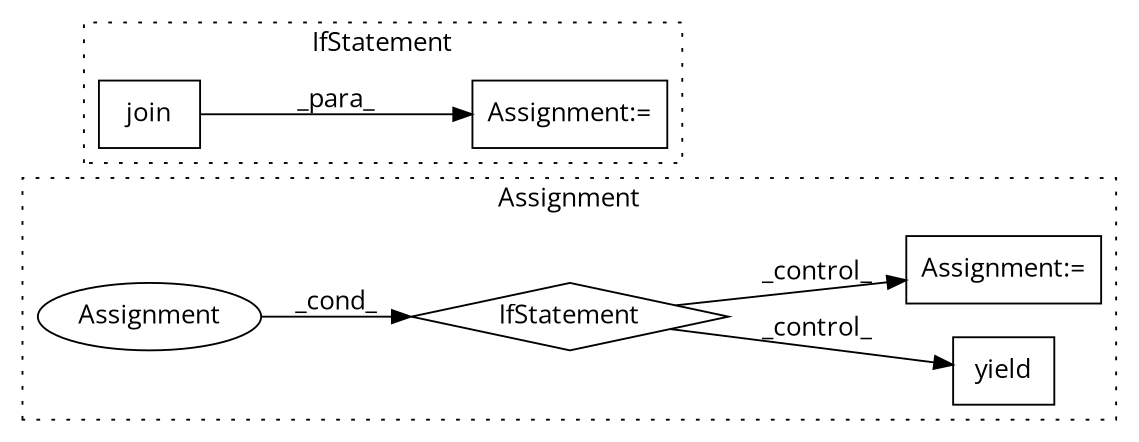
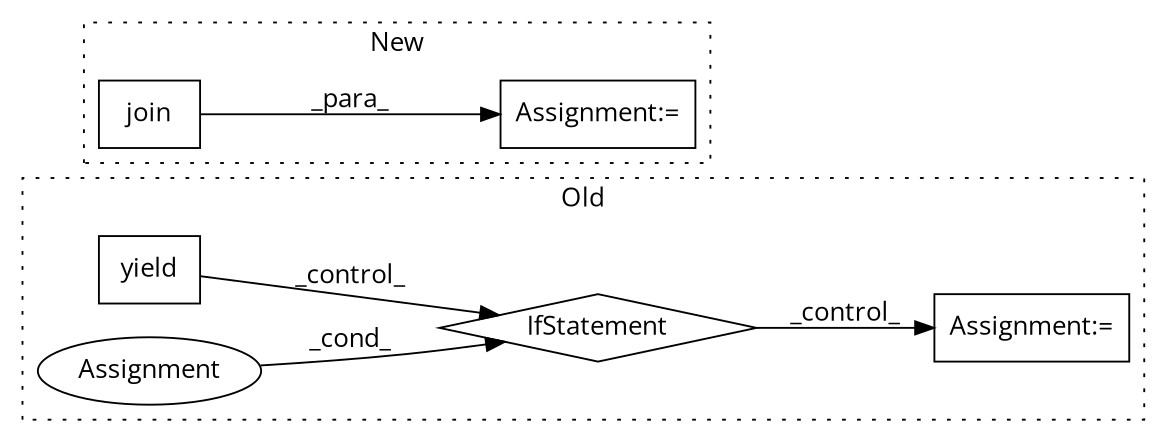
(383, 44) -> (397, 44)
(569, 200) -> (583, 200)
(802, 346) -> (340, 294)
